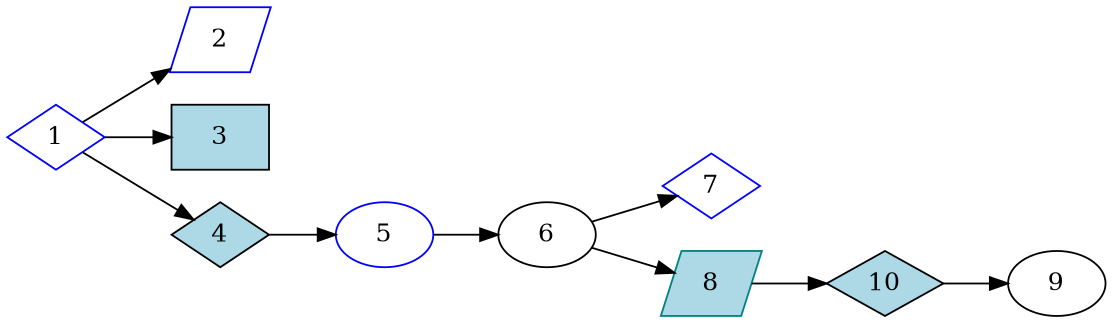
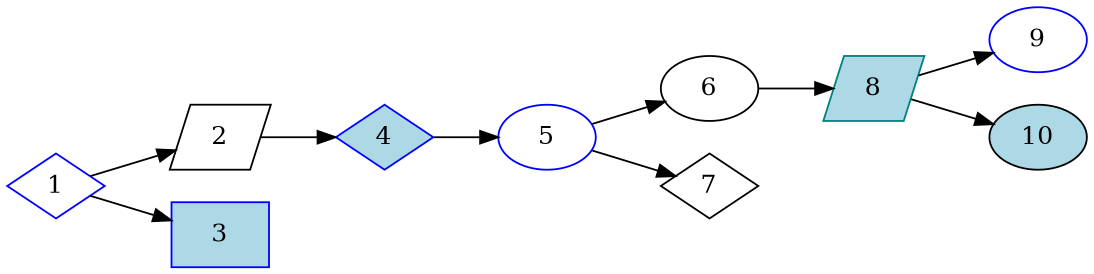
(220, 40) -> (220, 137)
(220, 137) -> (220, 235)
(130, 181) -> (289, 137)
(711, 186) -> (710, 186)
(626, 211) -> (625, 161)
(220, 235) -> (385, 137)
(885, 283) -> (1038, 137)
(967, 283) -> (947, 67)
(1057, 283) -> (1038, 40)
